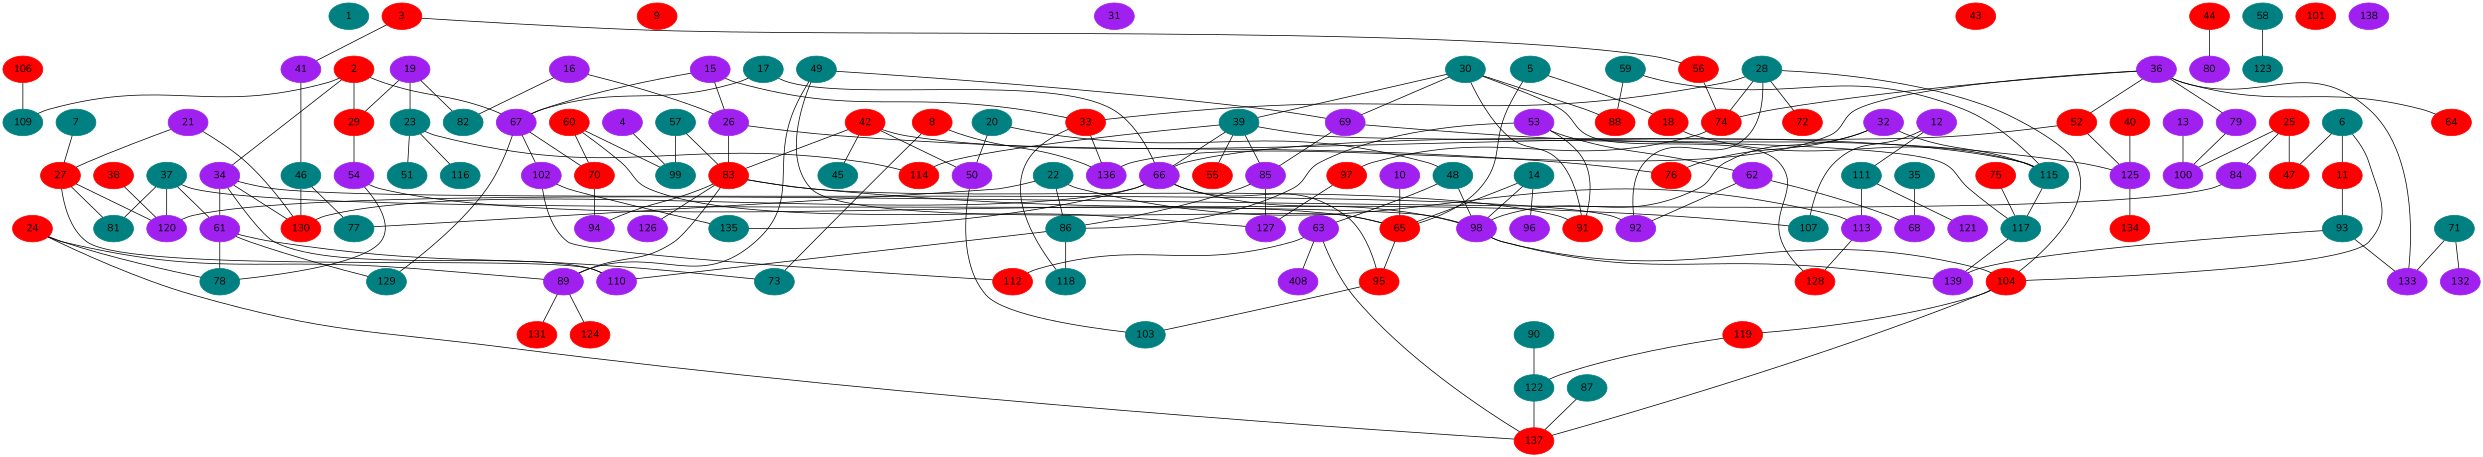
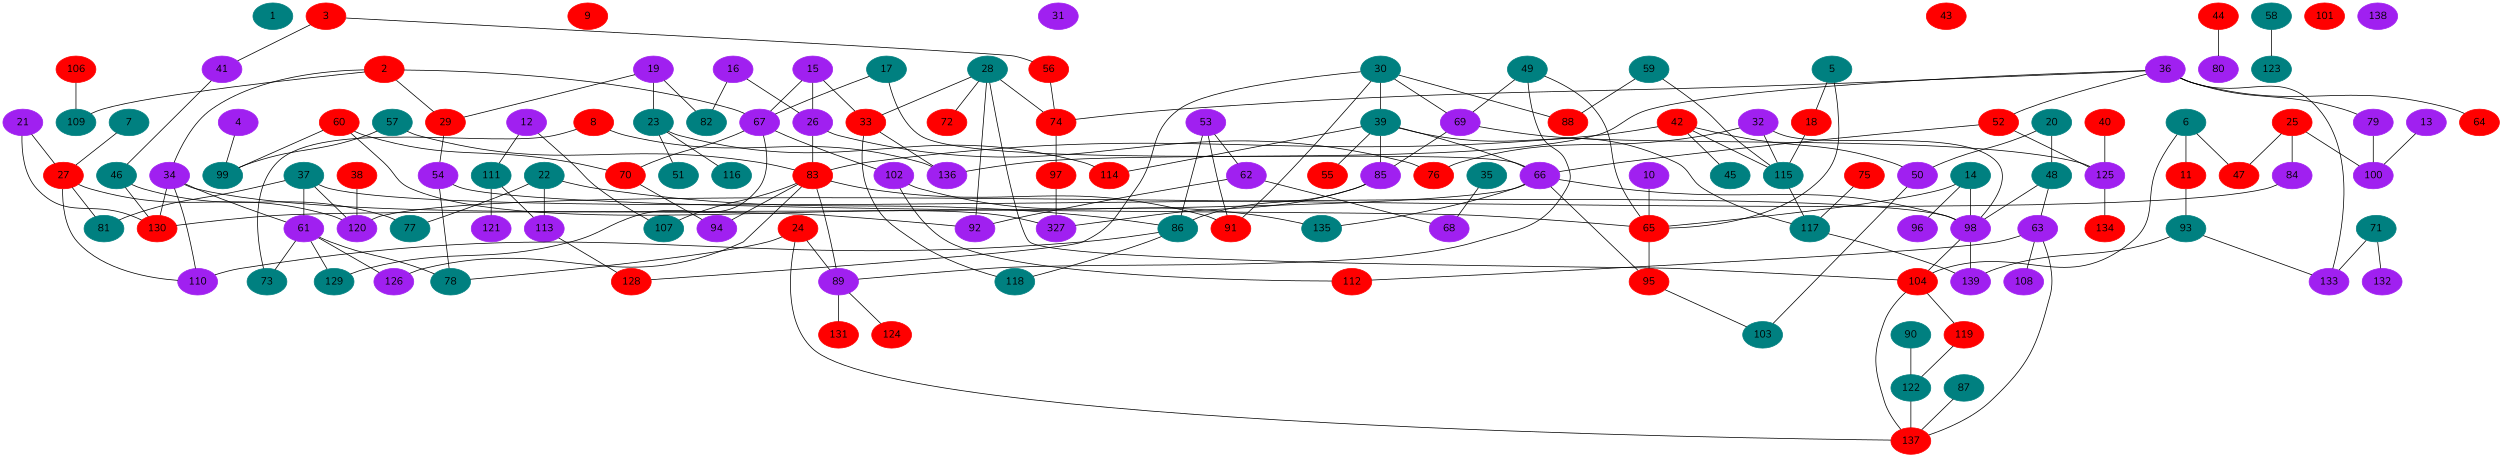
(1266, 229) -> (1056, 229)
none -> (355, 259)
(1298, 282) -> (2024, 282)
